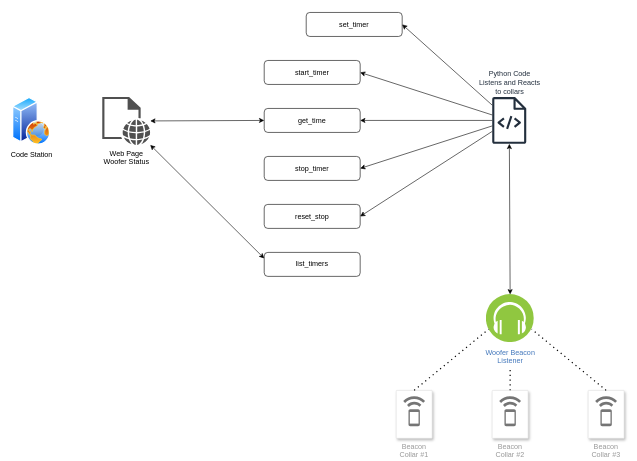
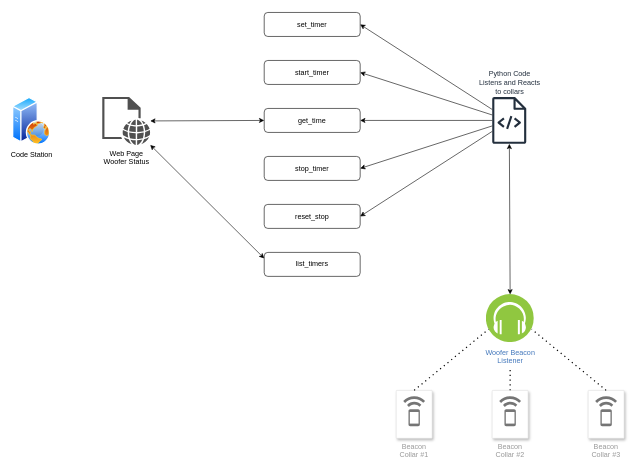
(354, 24) -> (312, 24)
